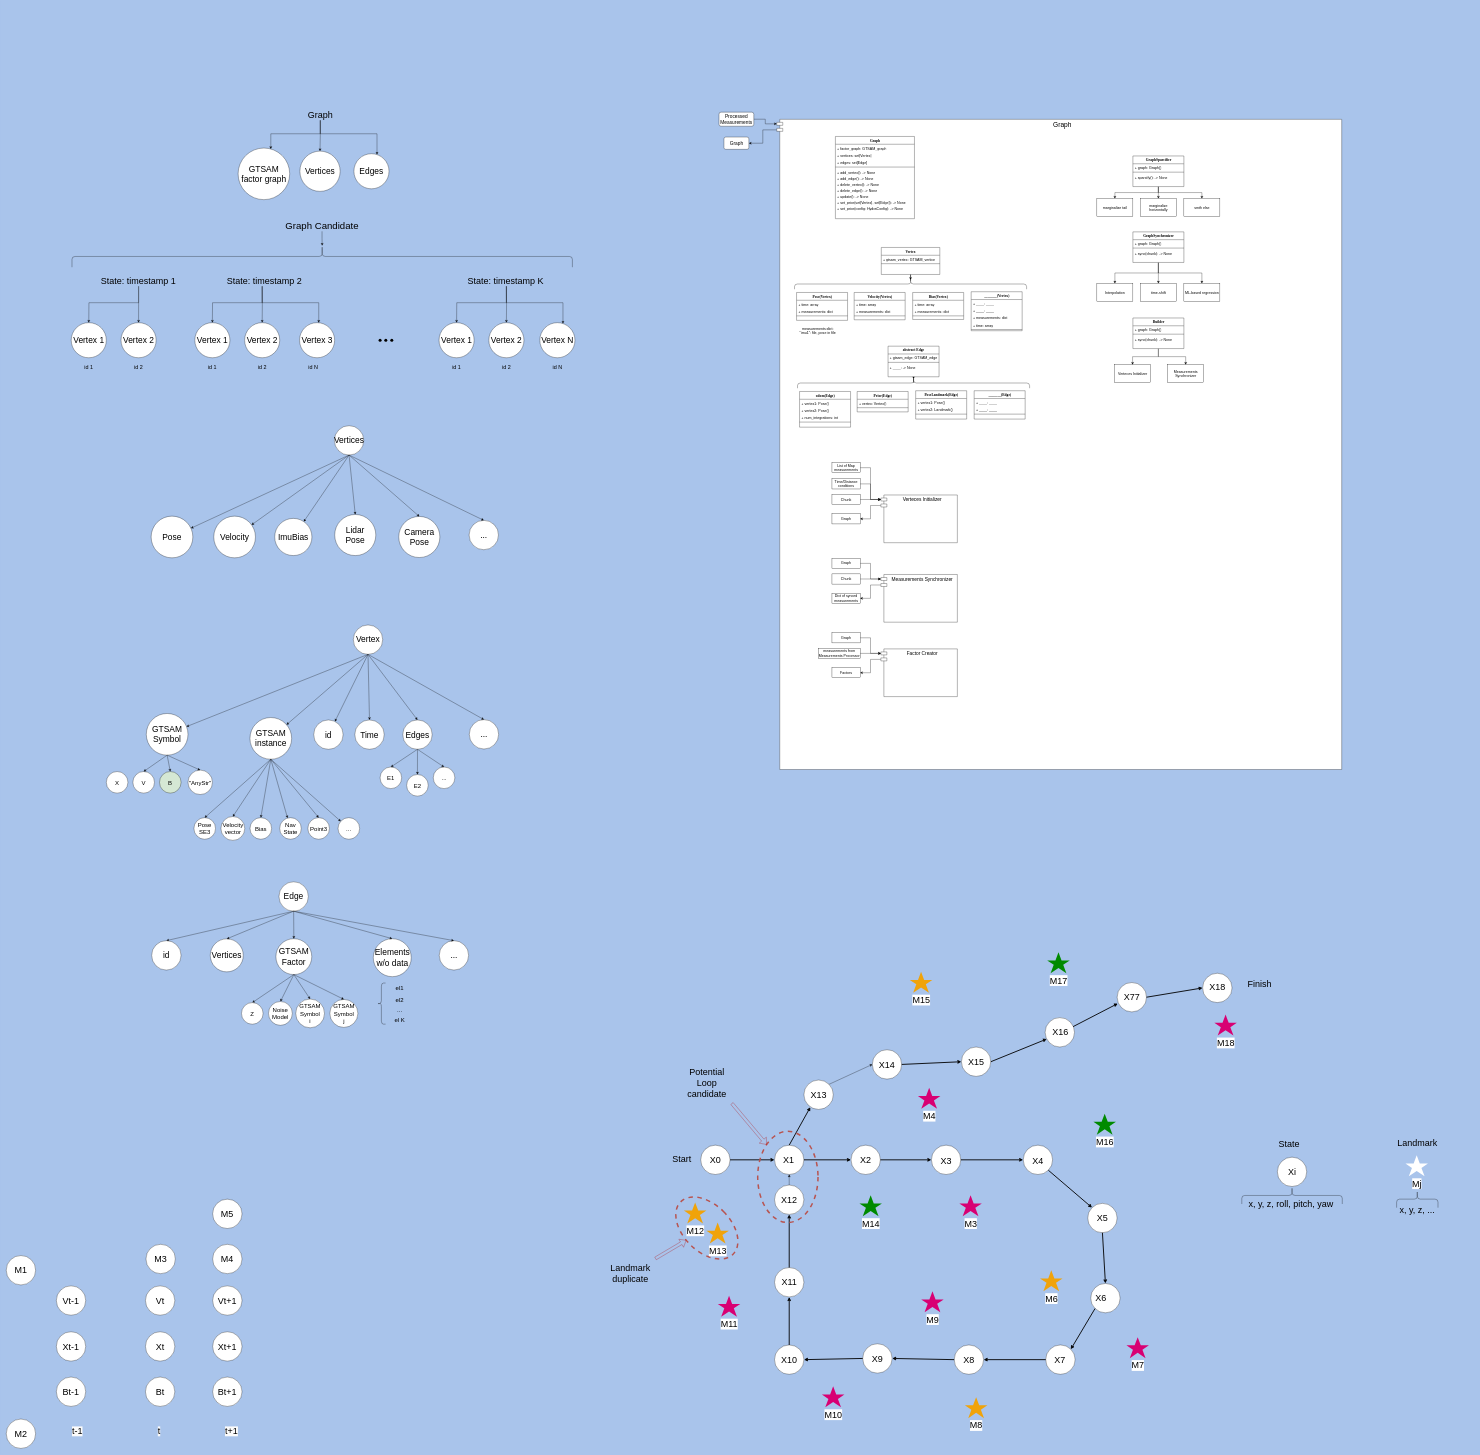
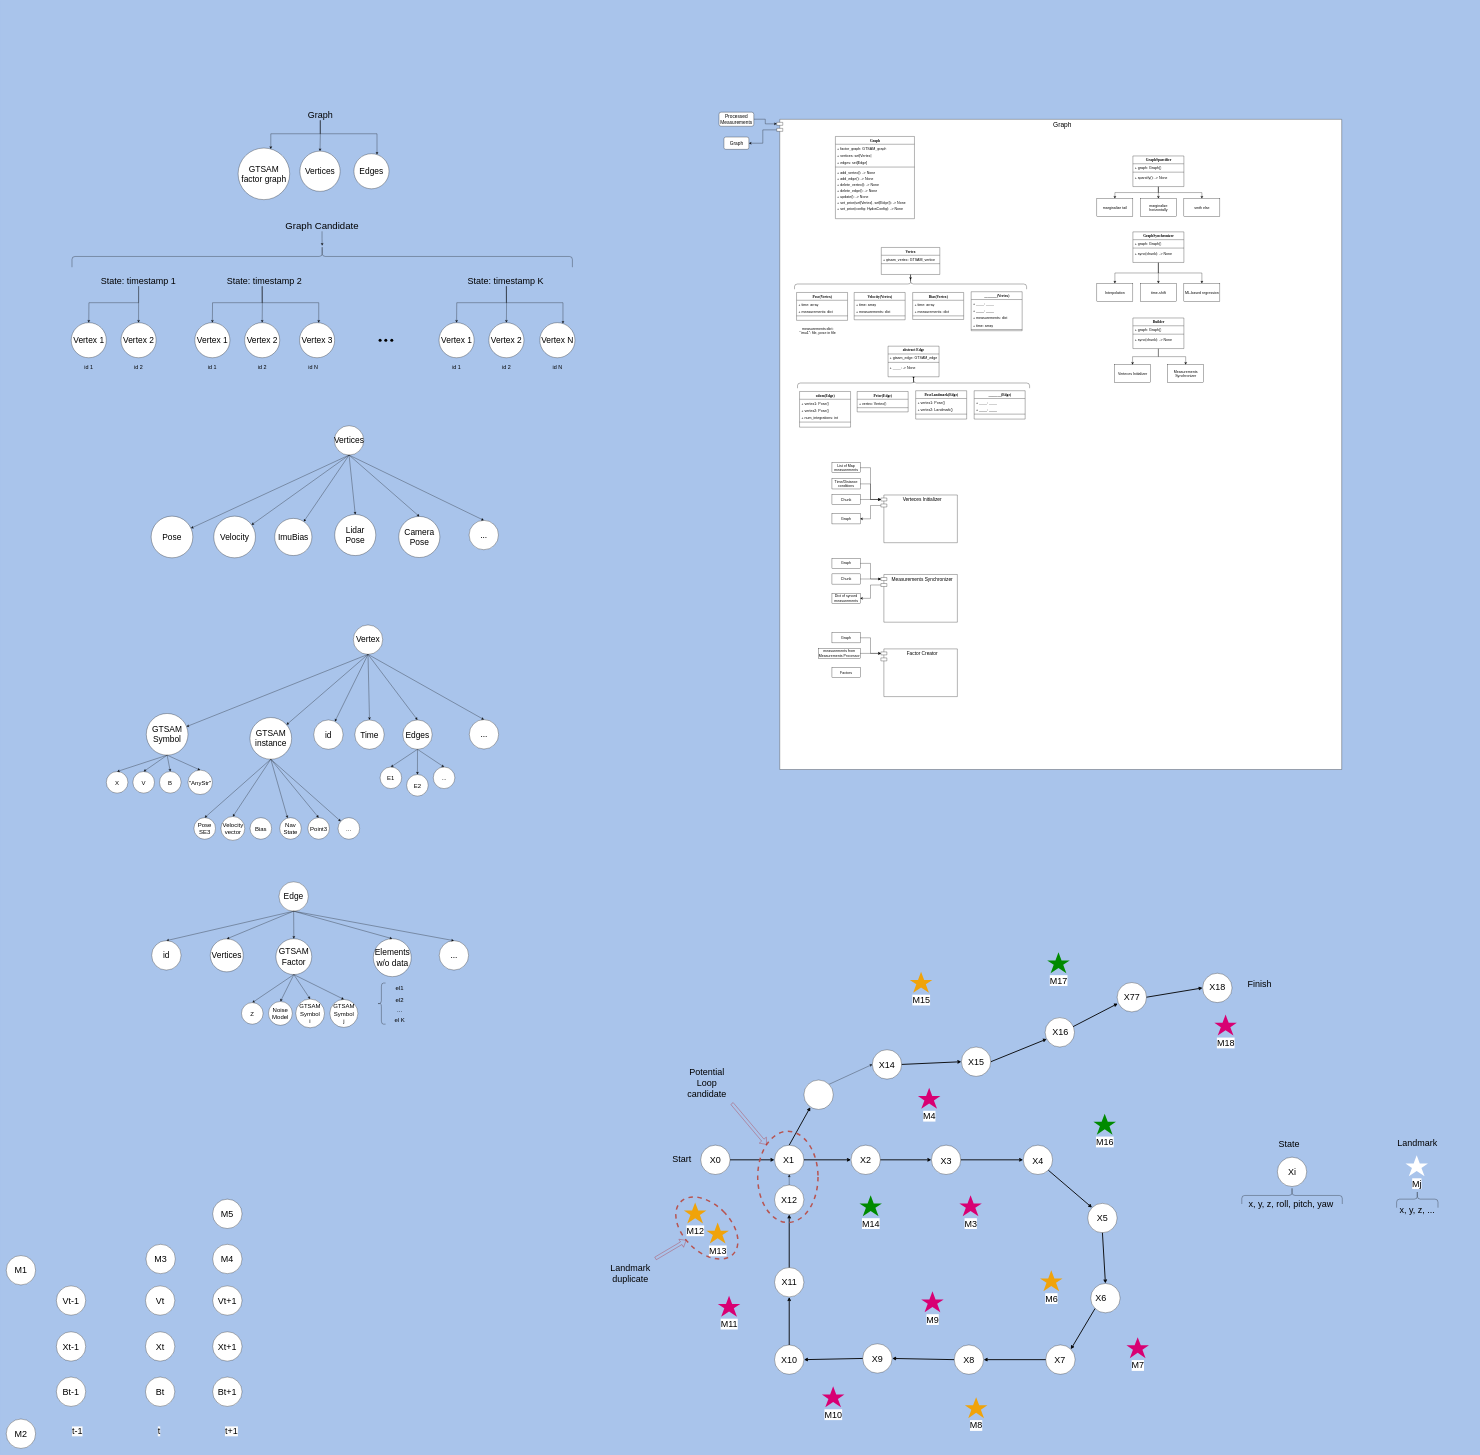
(863, 673) -> none
none -> (120, 770)
(170, 782) -> (170, 782)
(261, 814) -> none
(819, 1095) -> none
